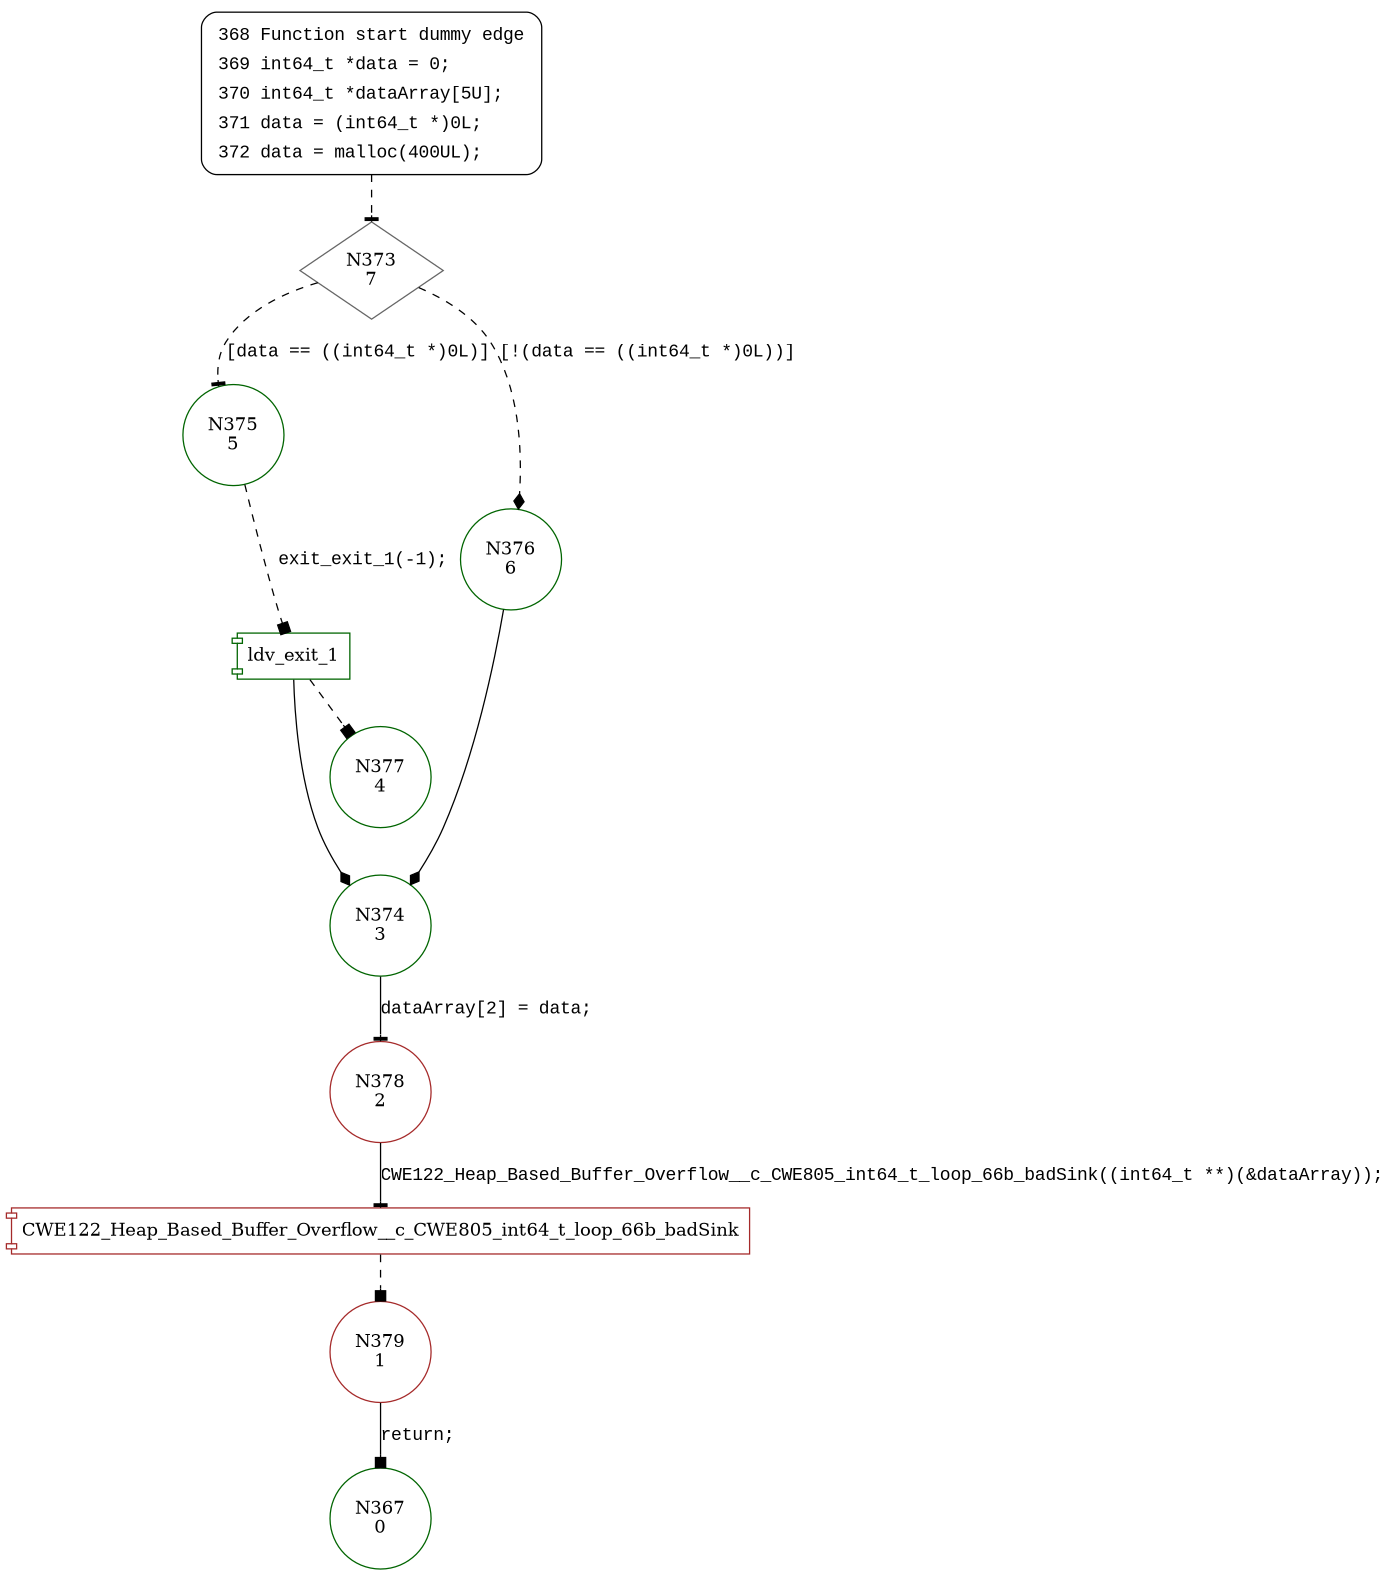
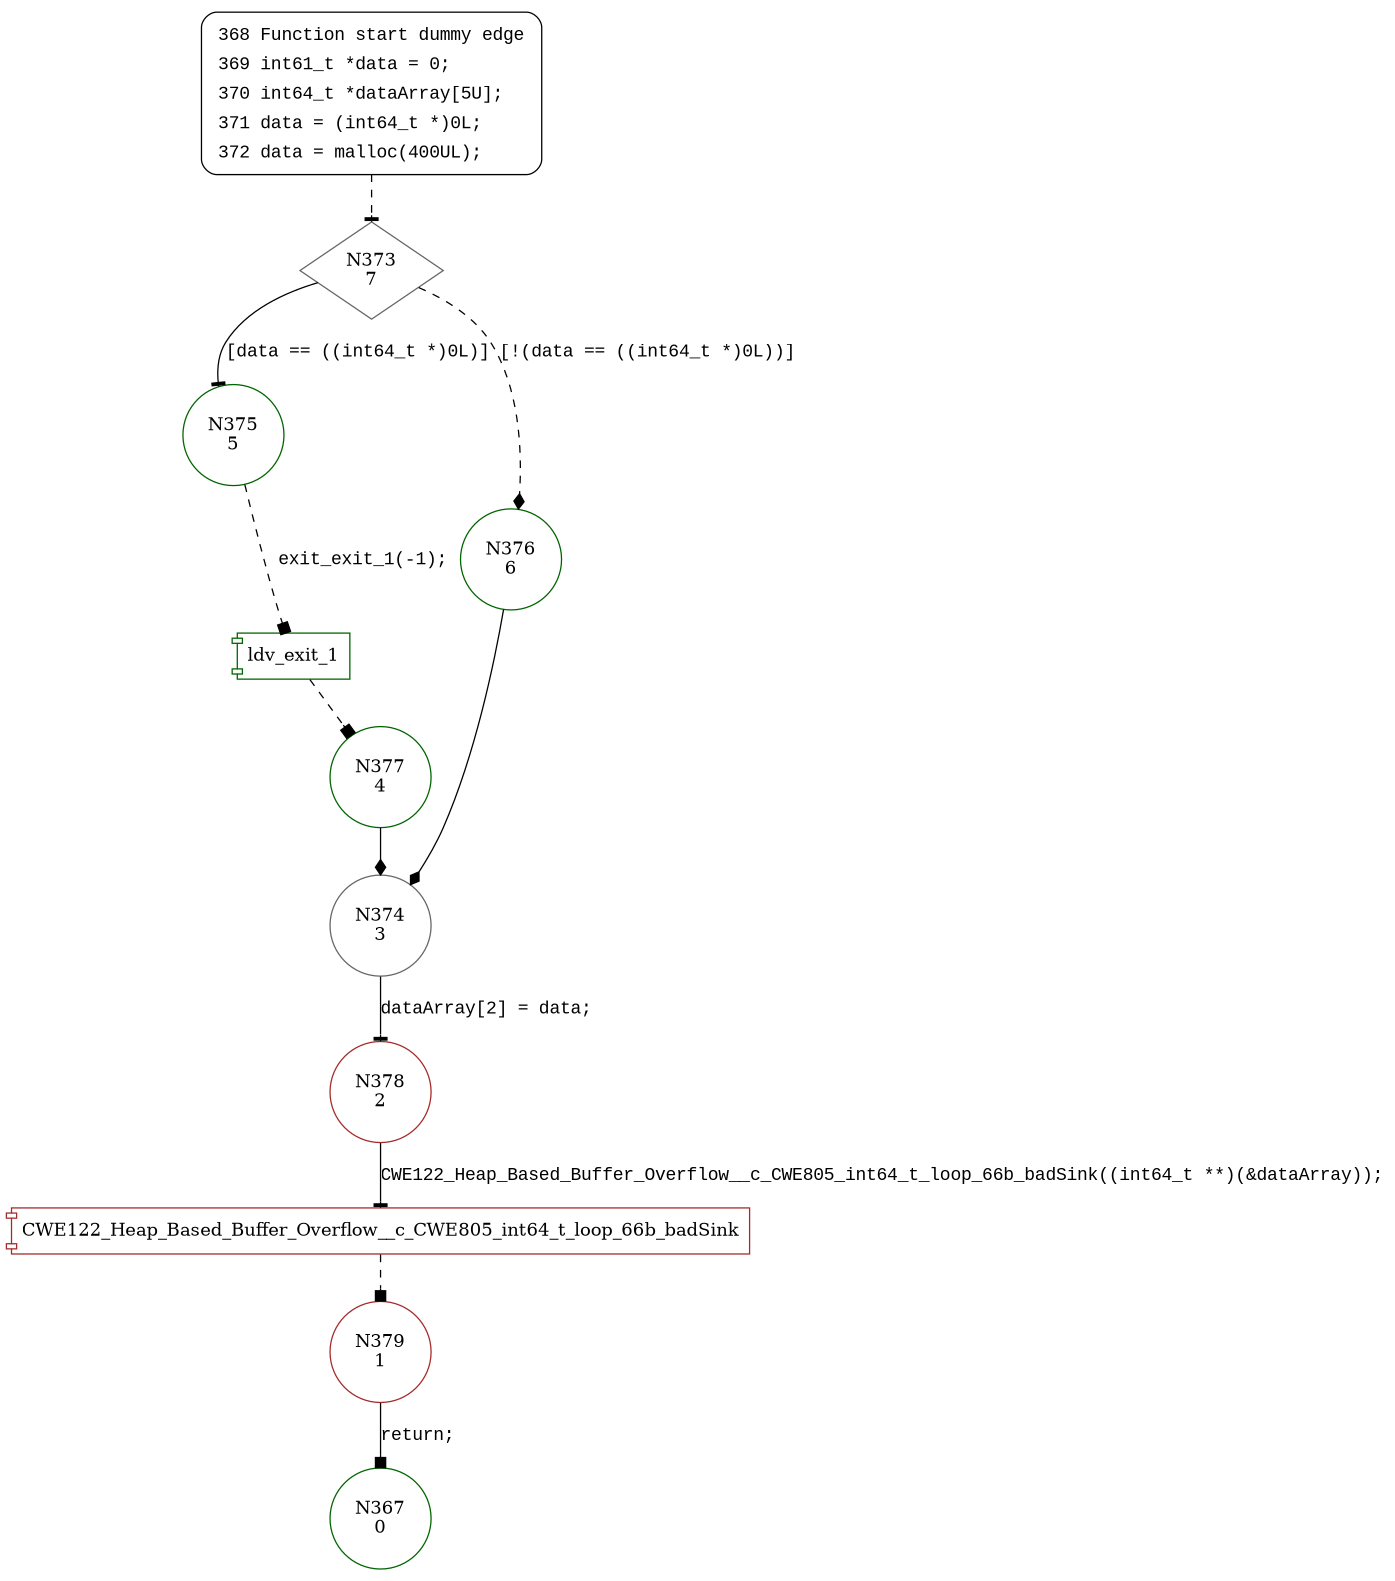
(356, 64) -> (356, 64)
(250, 316) -> (250, 316)
(305, 779) -> (381, 844)
(381, 926) -> (381, 926)
